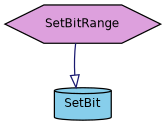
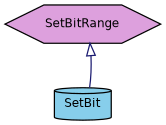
(75, 59) -> (91, 72)
